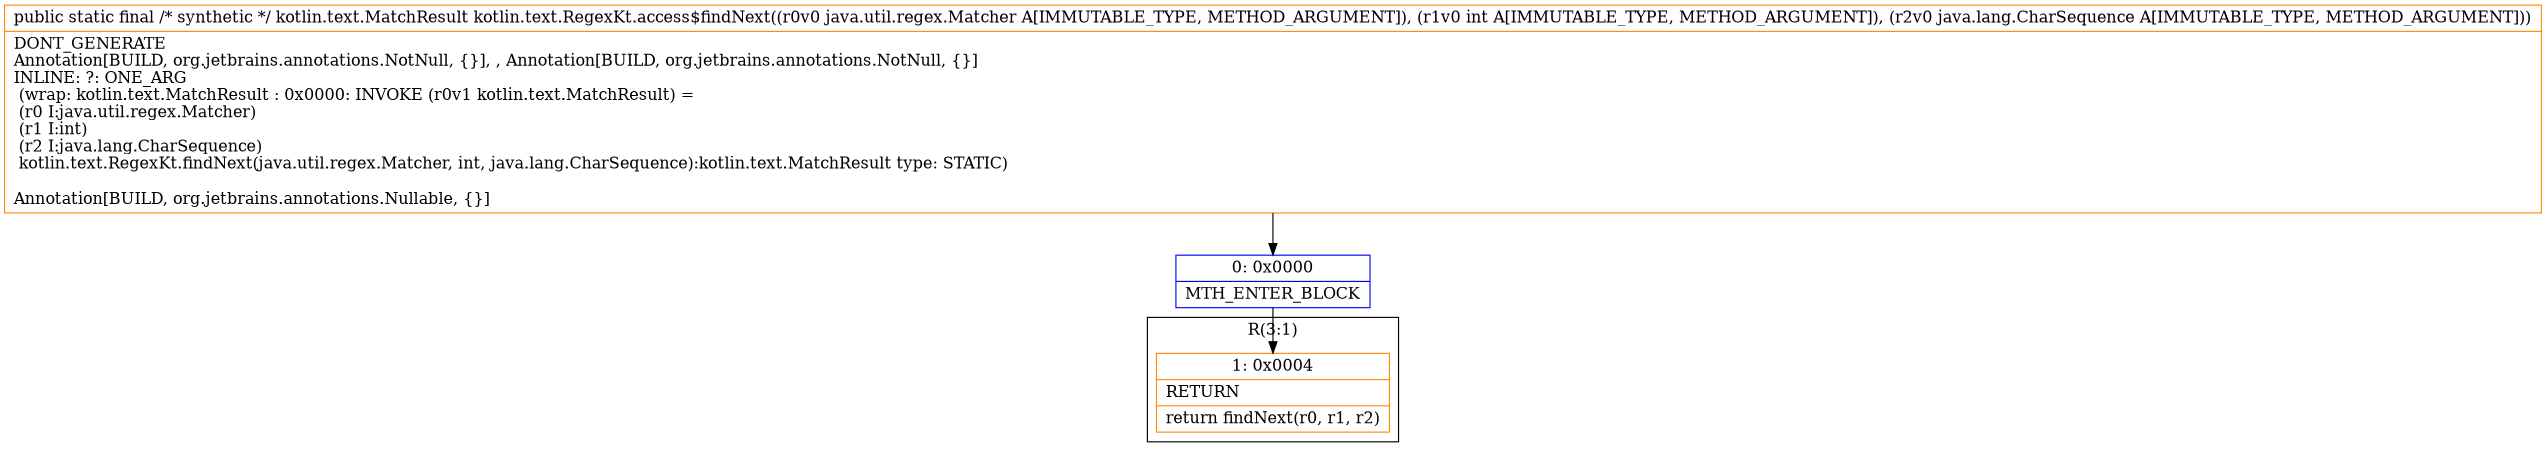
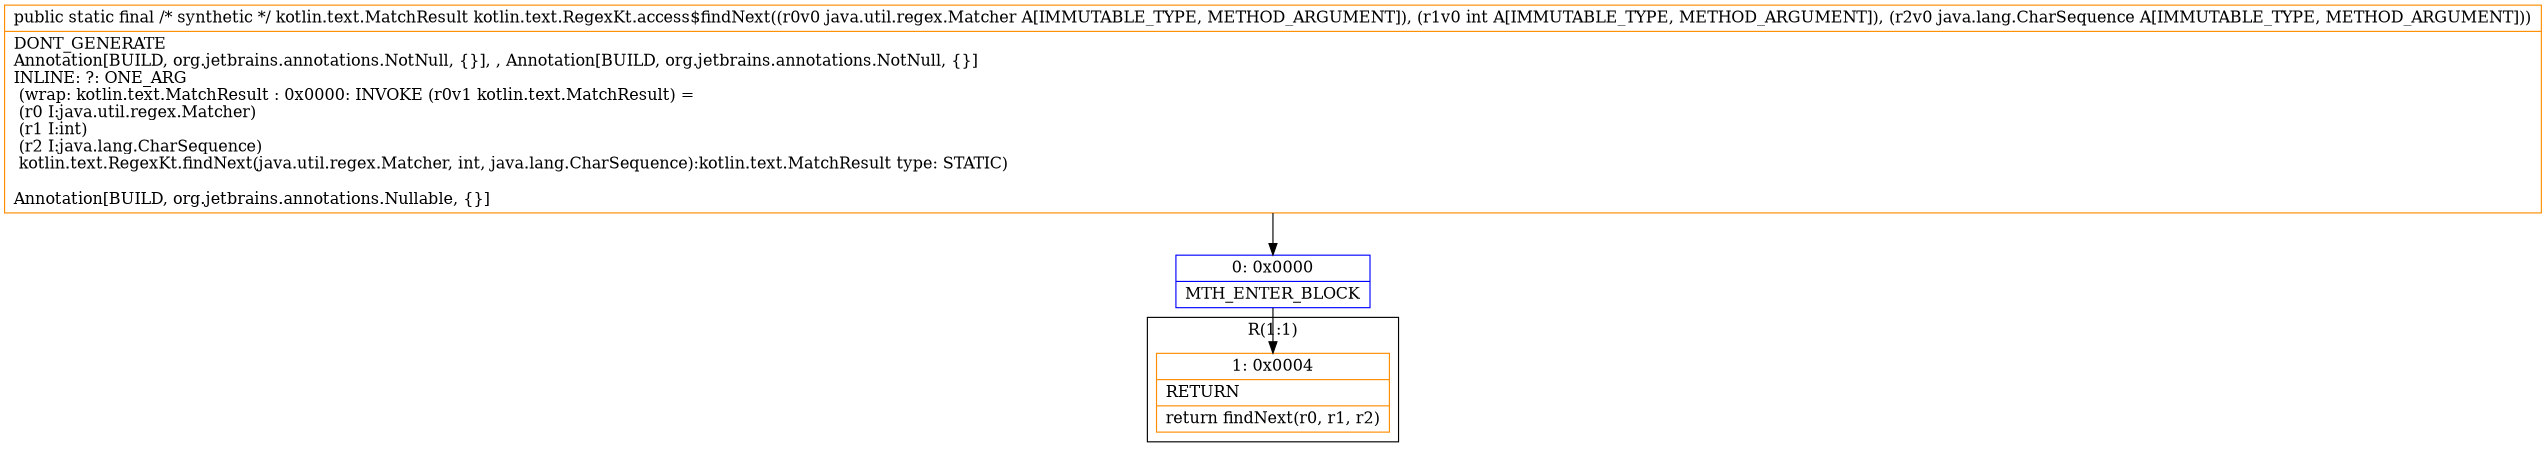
(1273, 331) -> (1273, 331)
